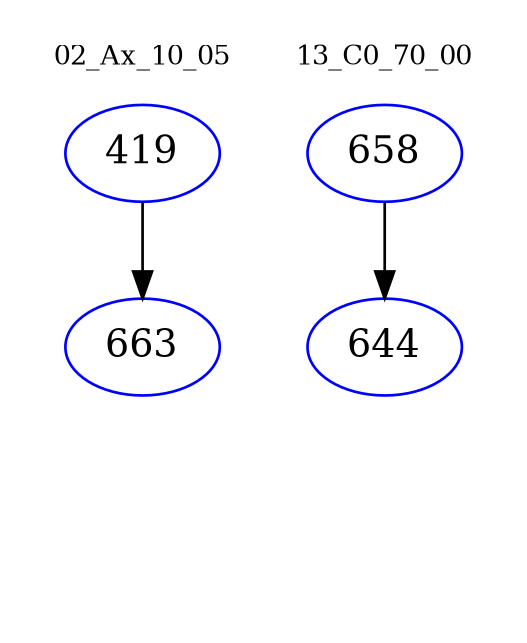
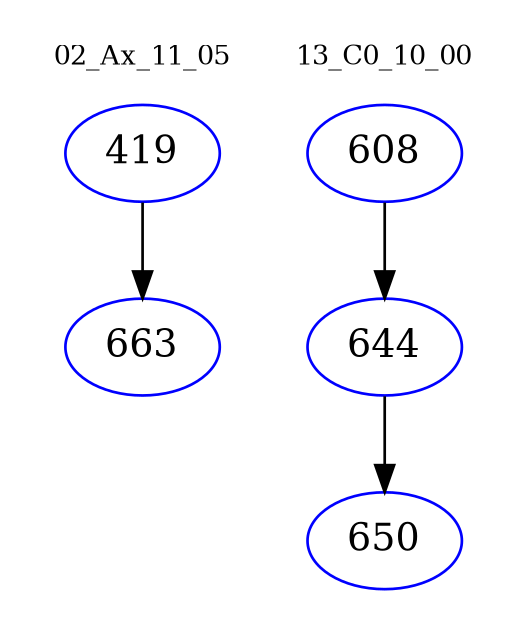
(143, 58) -> (143, 58)
(385, 58) -> (385, 58)
(385, 153) -> (385, 153)
none -> (385, 541)
